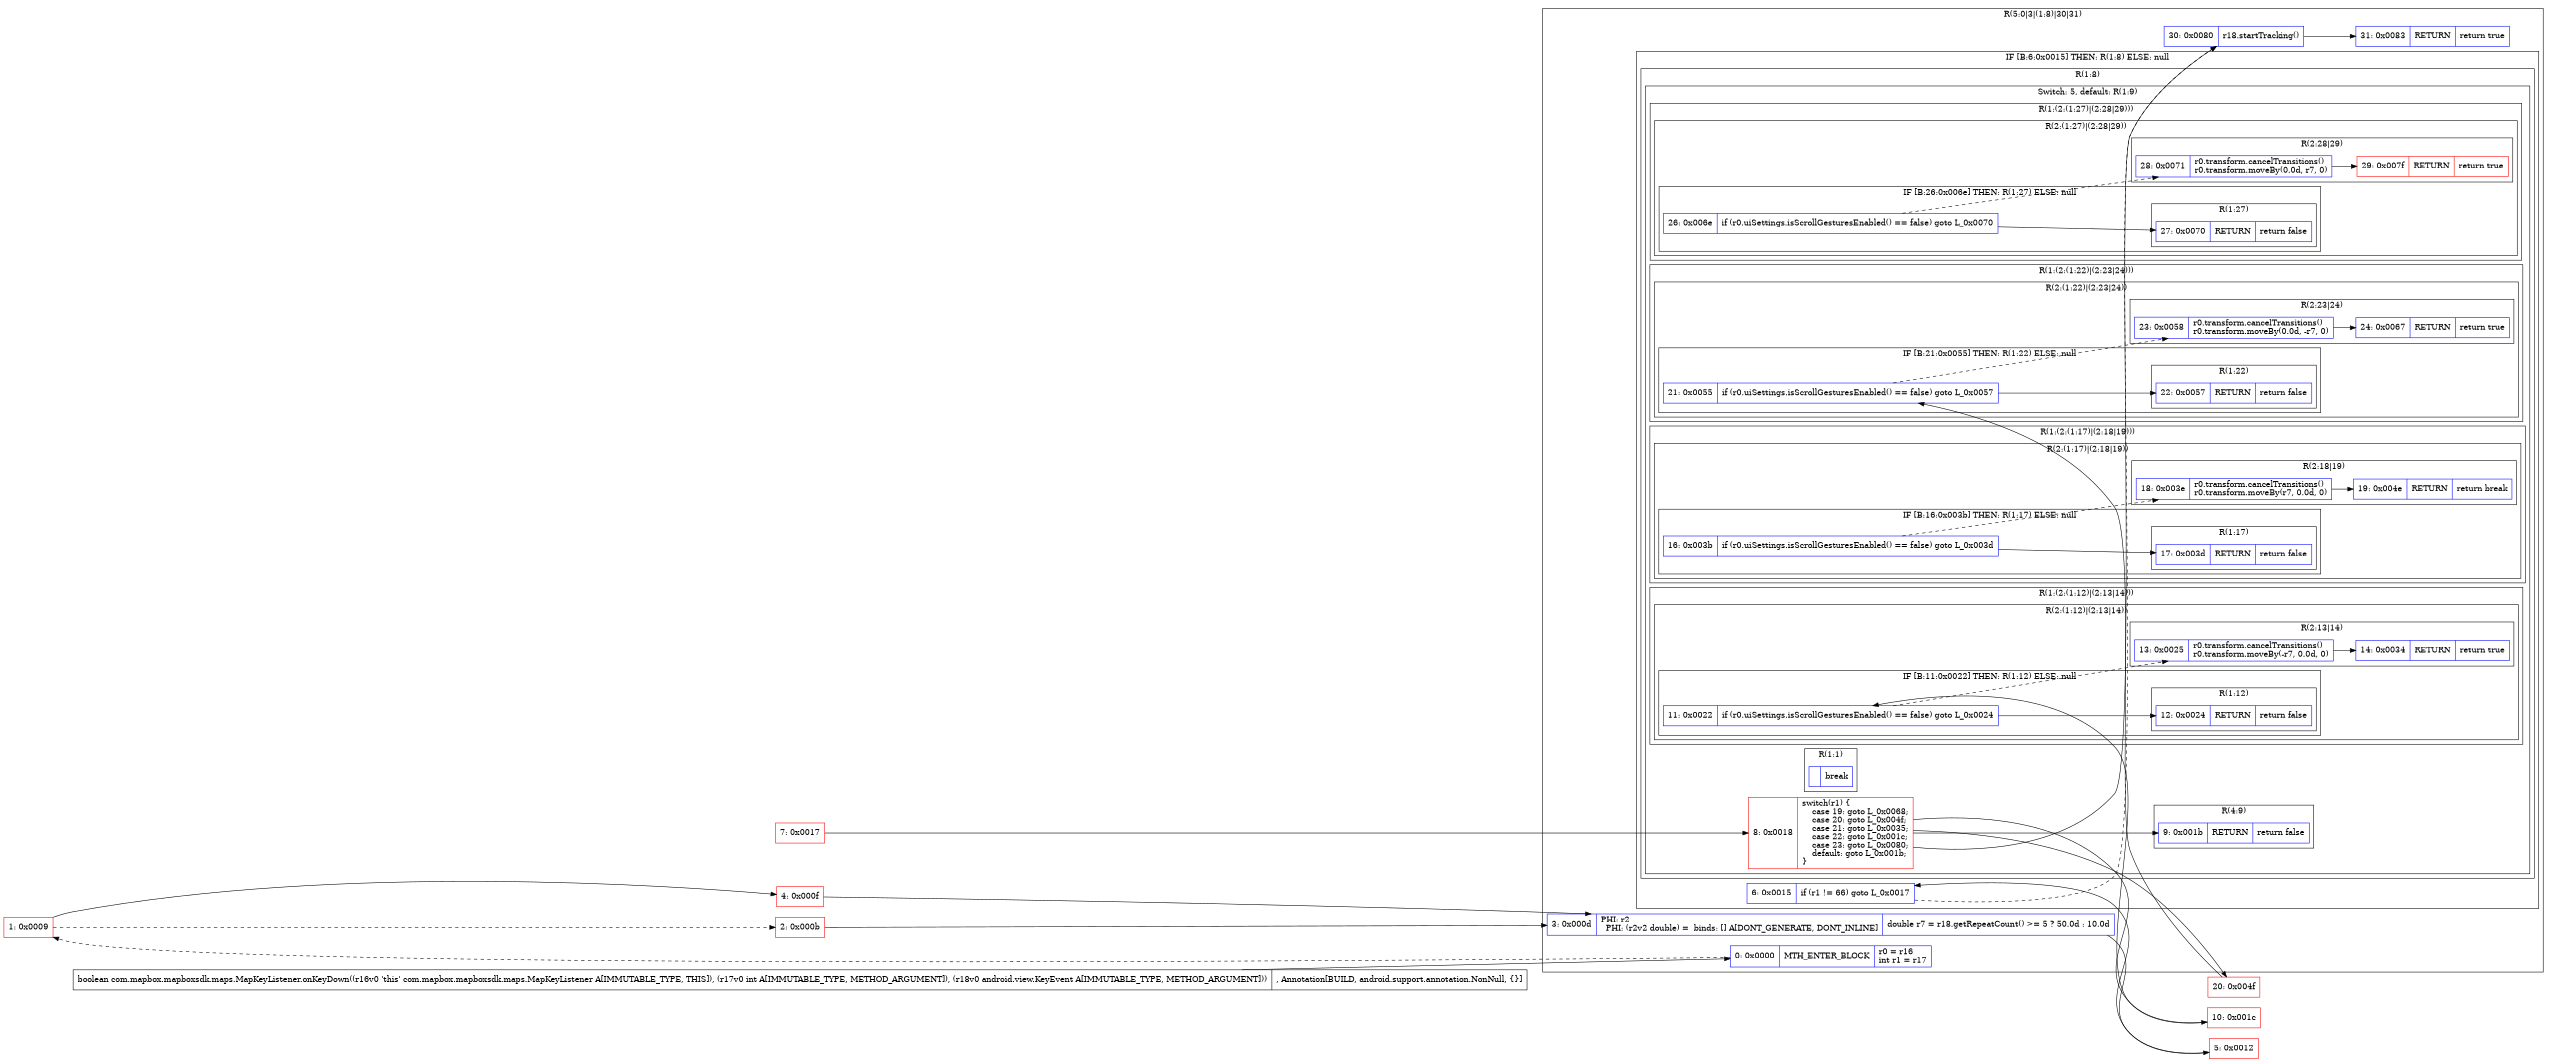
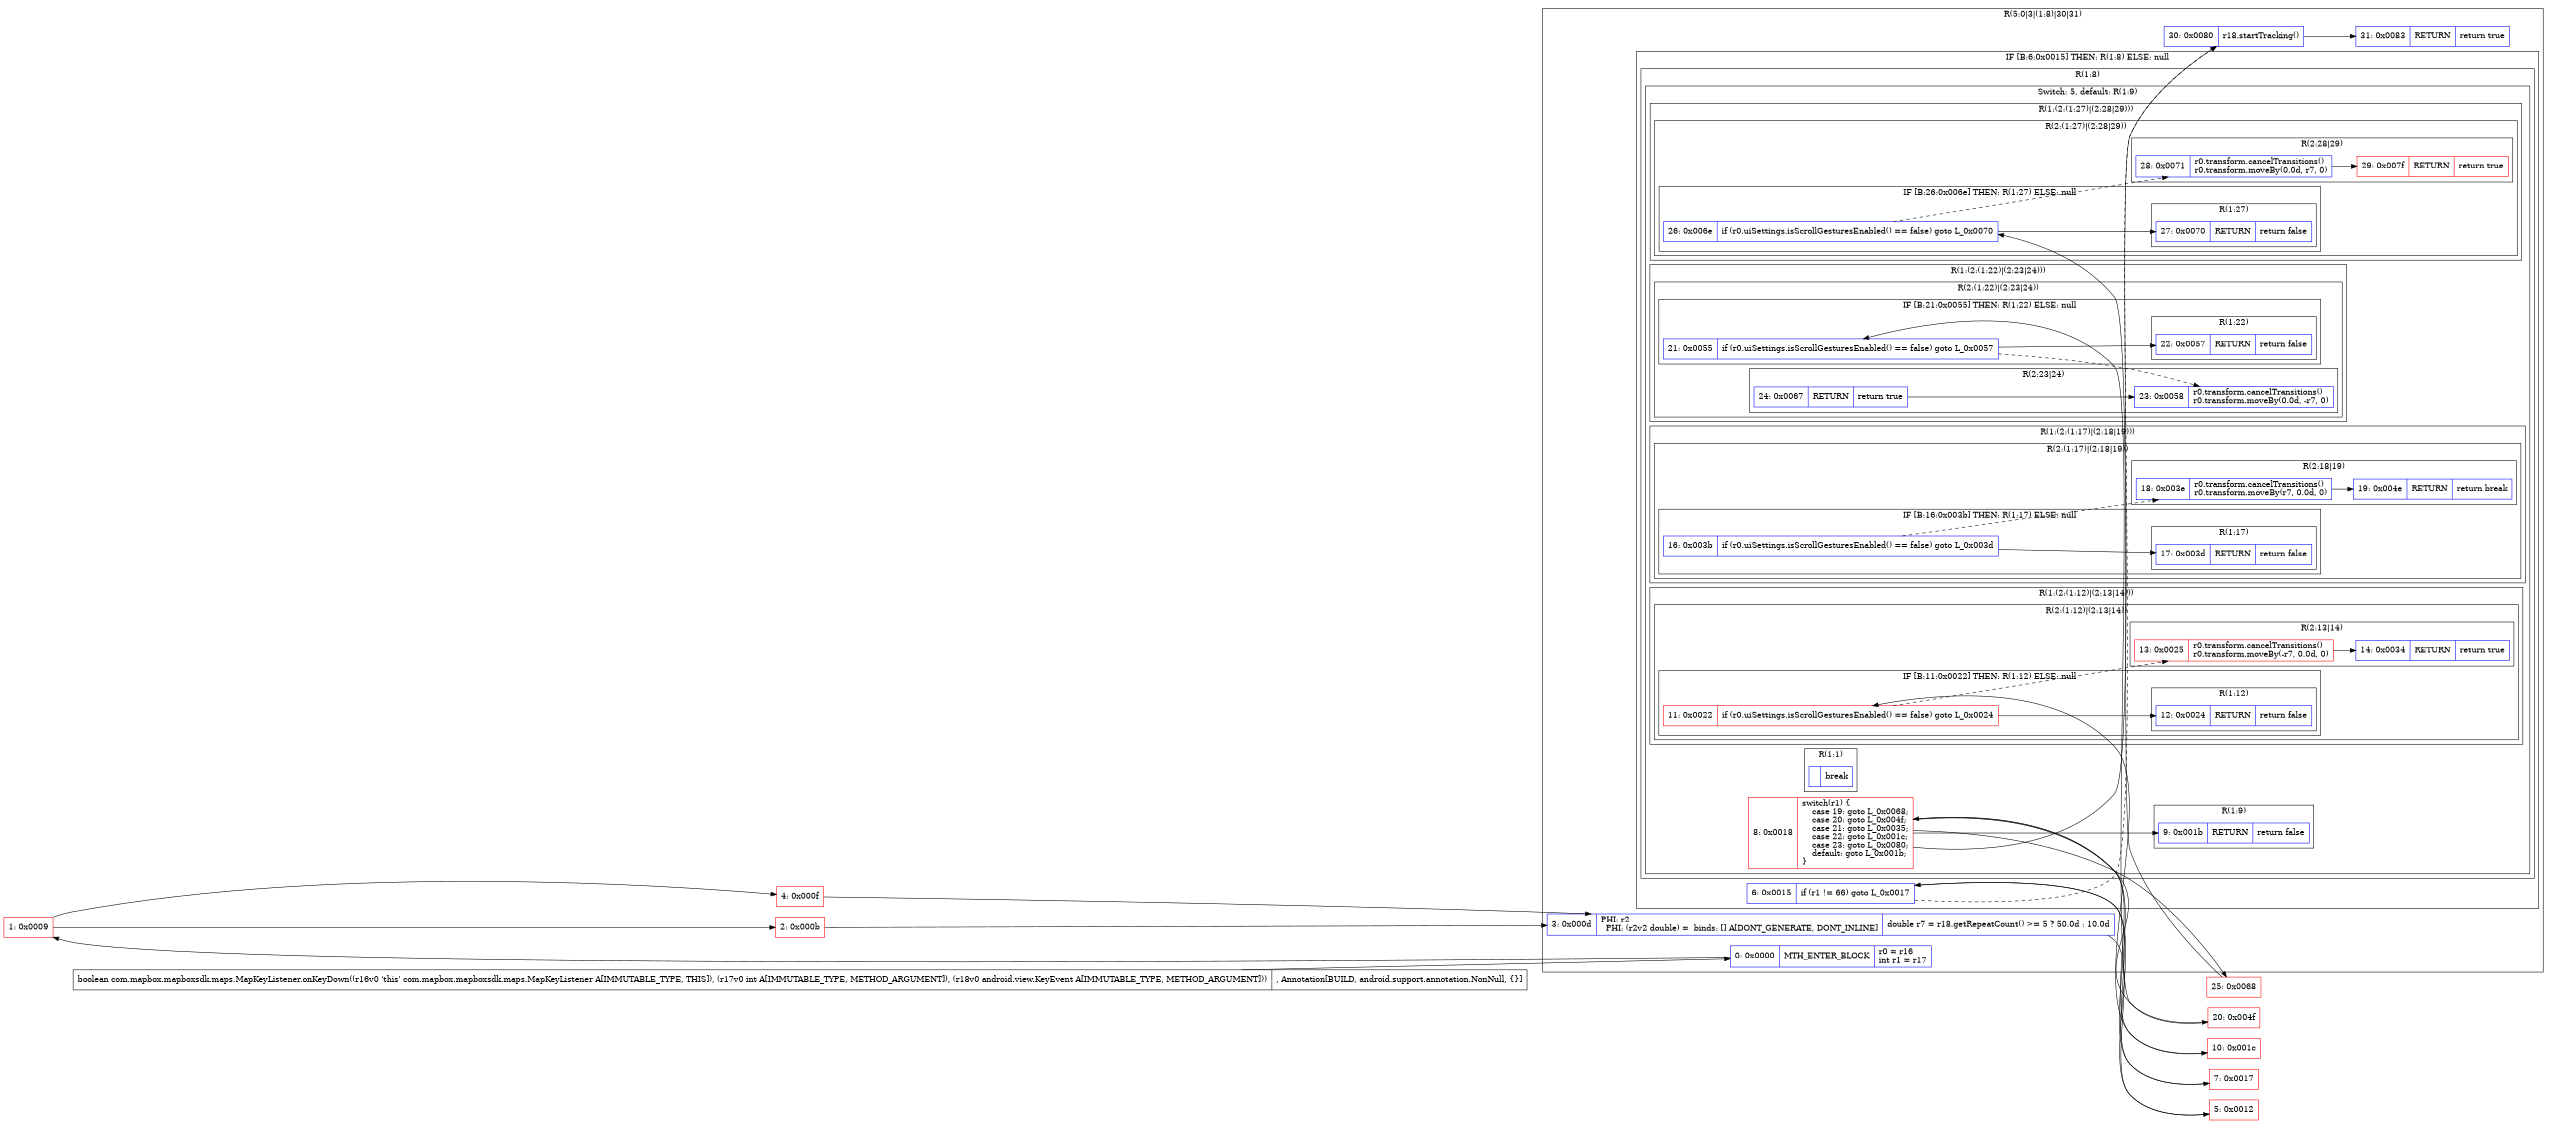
(2342, 328) -> (2018, 397)
(2234, 650) -> (2234, 650)
(1831, 716) -> (1831, 716)
(2234, 812) -> (2234, 812)
none -> (2122, 922)
(411, 927) -> (411, 927)
(894, 962) -> (894, 962)
none -> (2234, 987)
